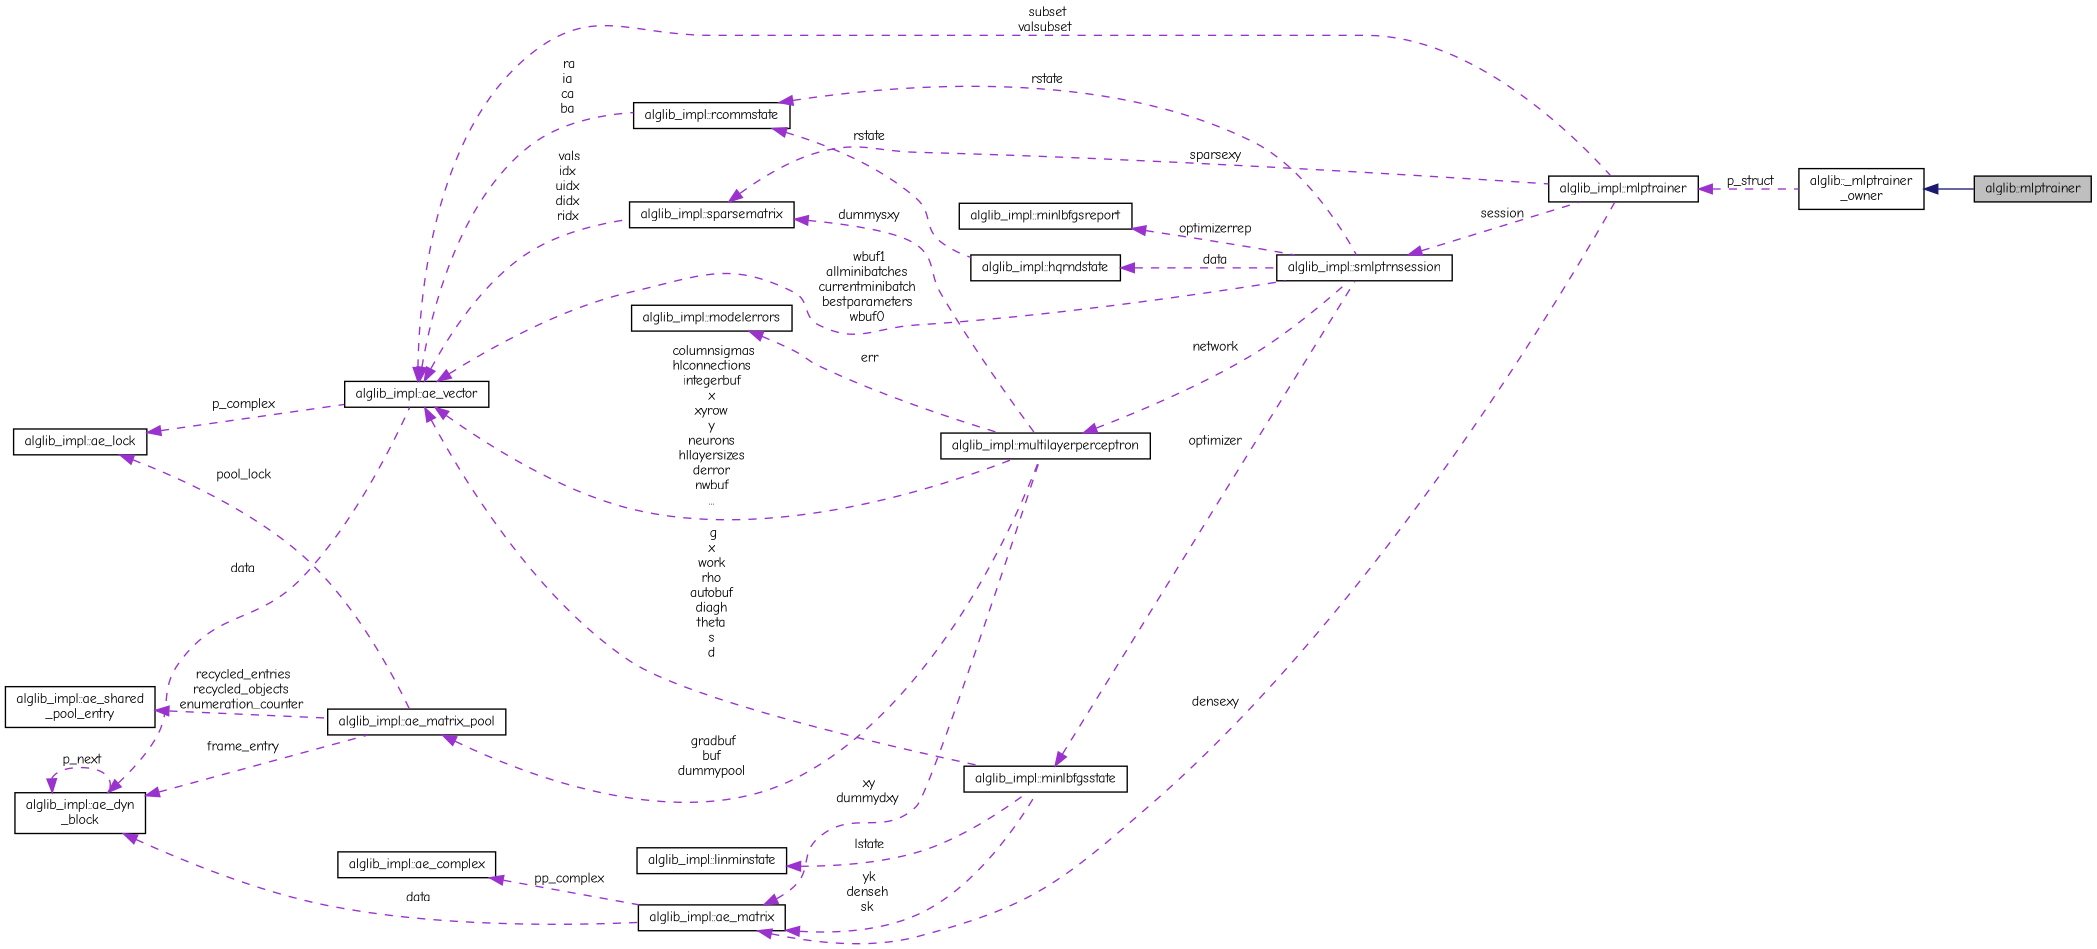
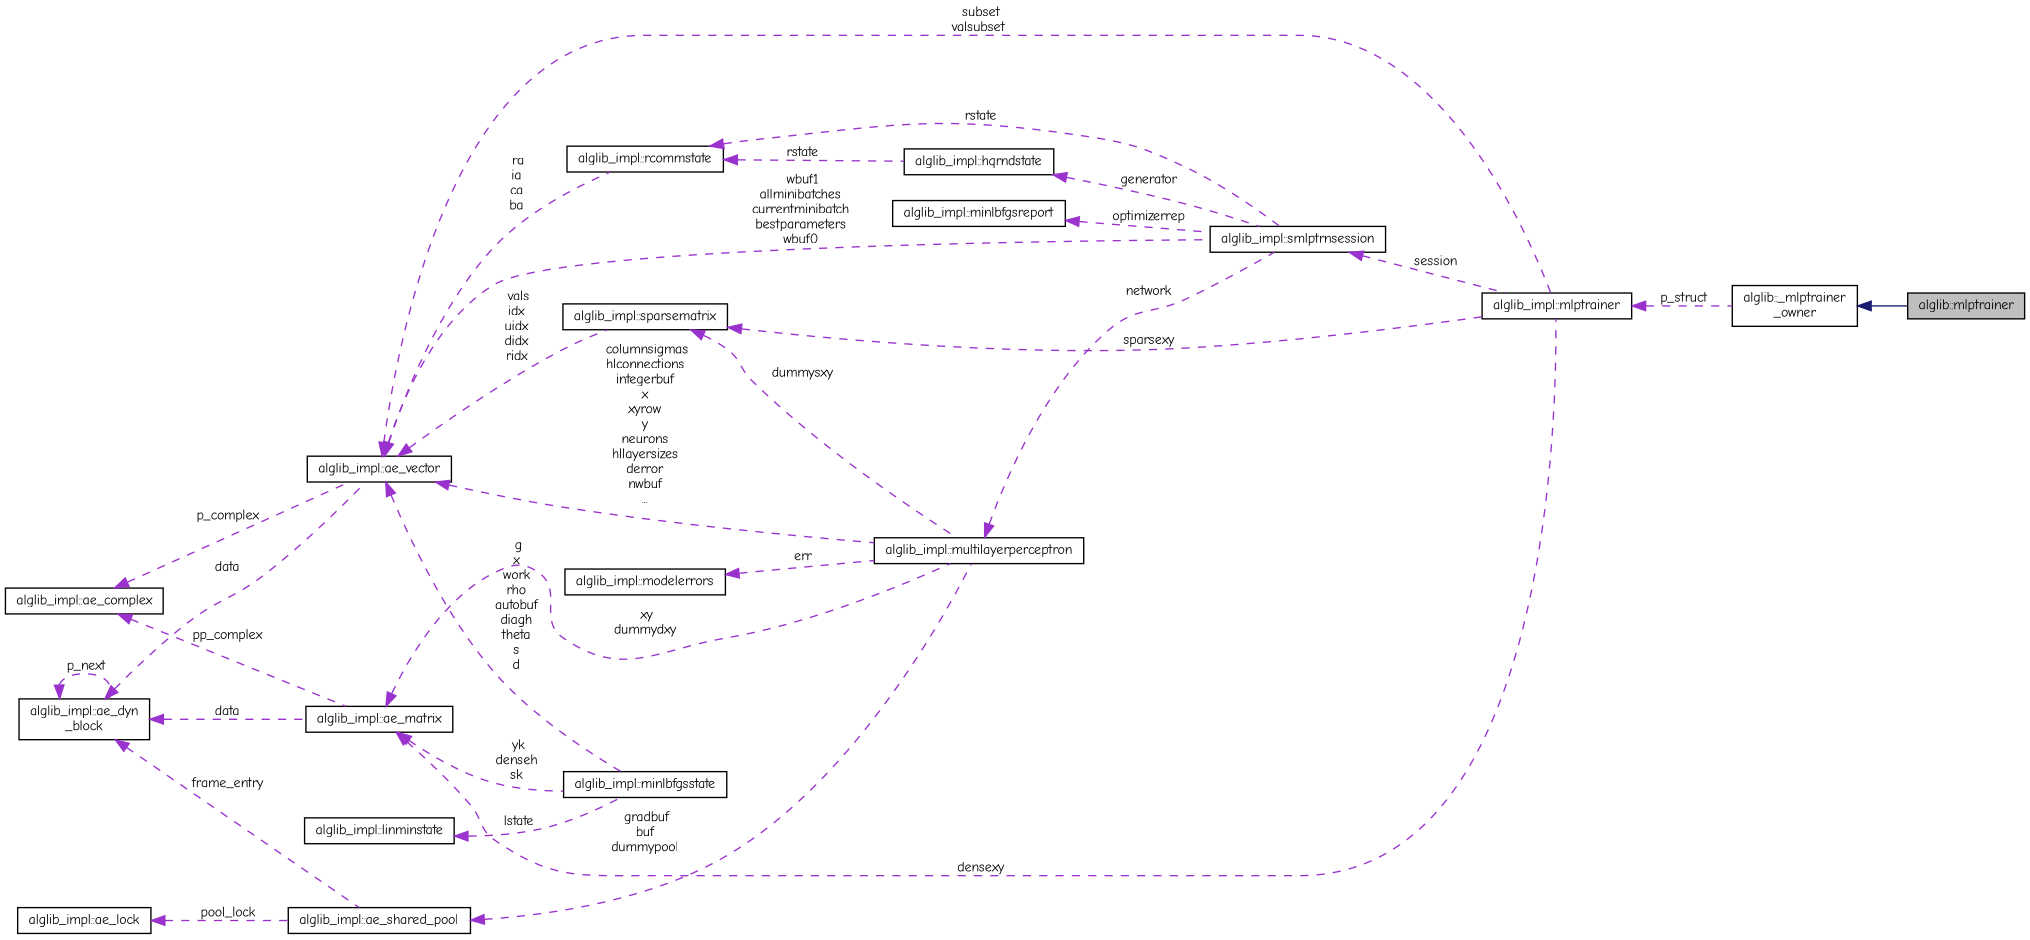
(1214, 260) -> (1147, 180)
(253, 418) -> (238, 532)
(1209, 518) -> none
(80, 707) -> none
(417, 722) -> (379, 921)
